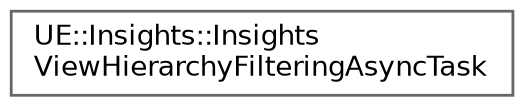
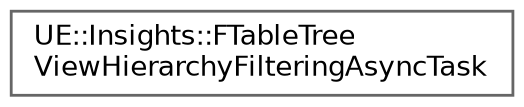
(262, 53) -> (262, 53)
